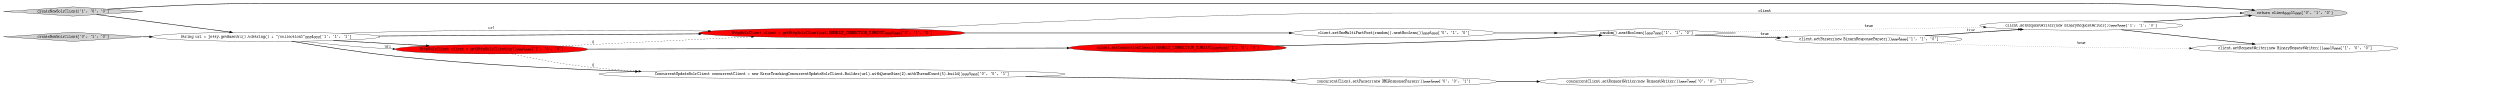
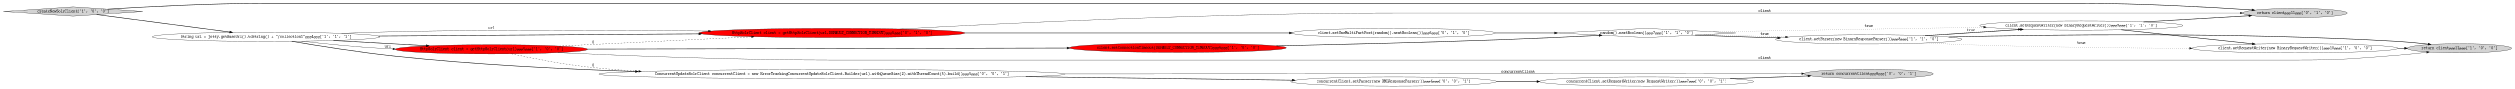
(73, 37) -> none
none -> (2459, 48)
none -> (1869, 74)
